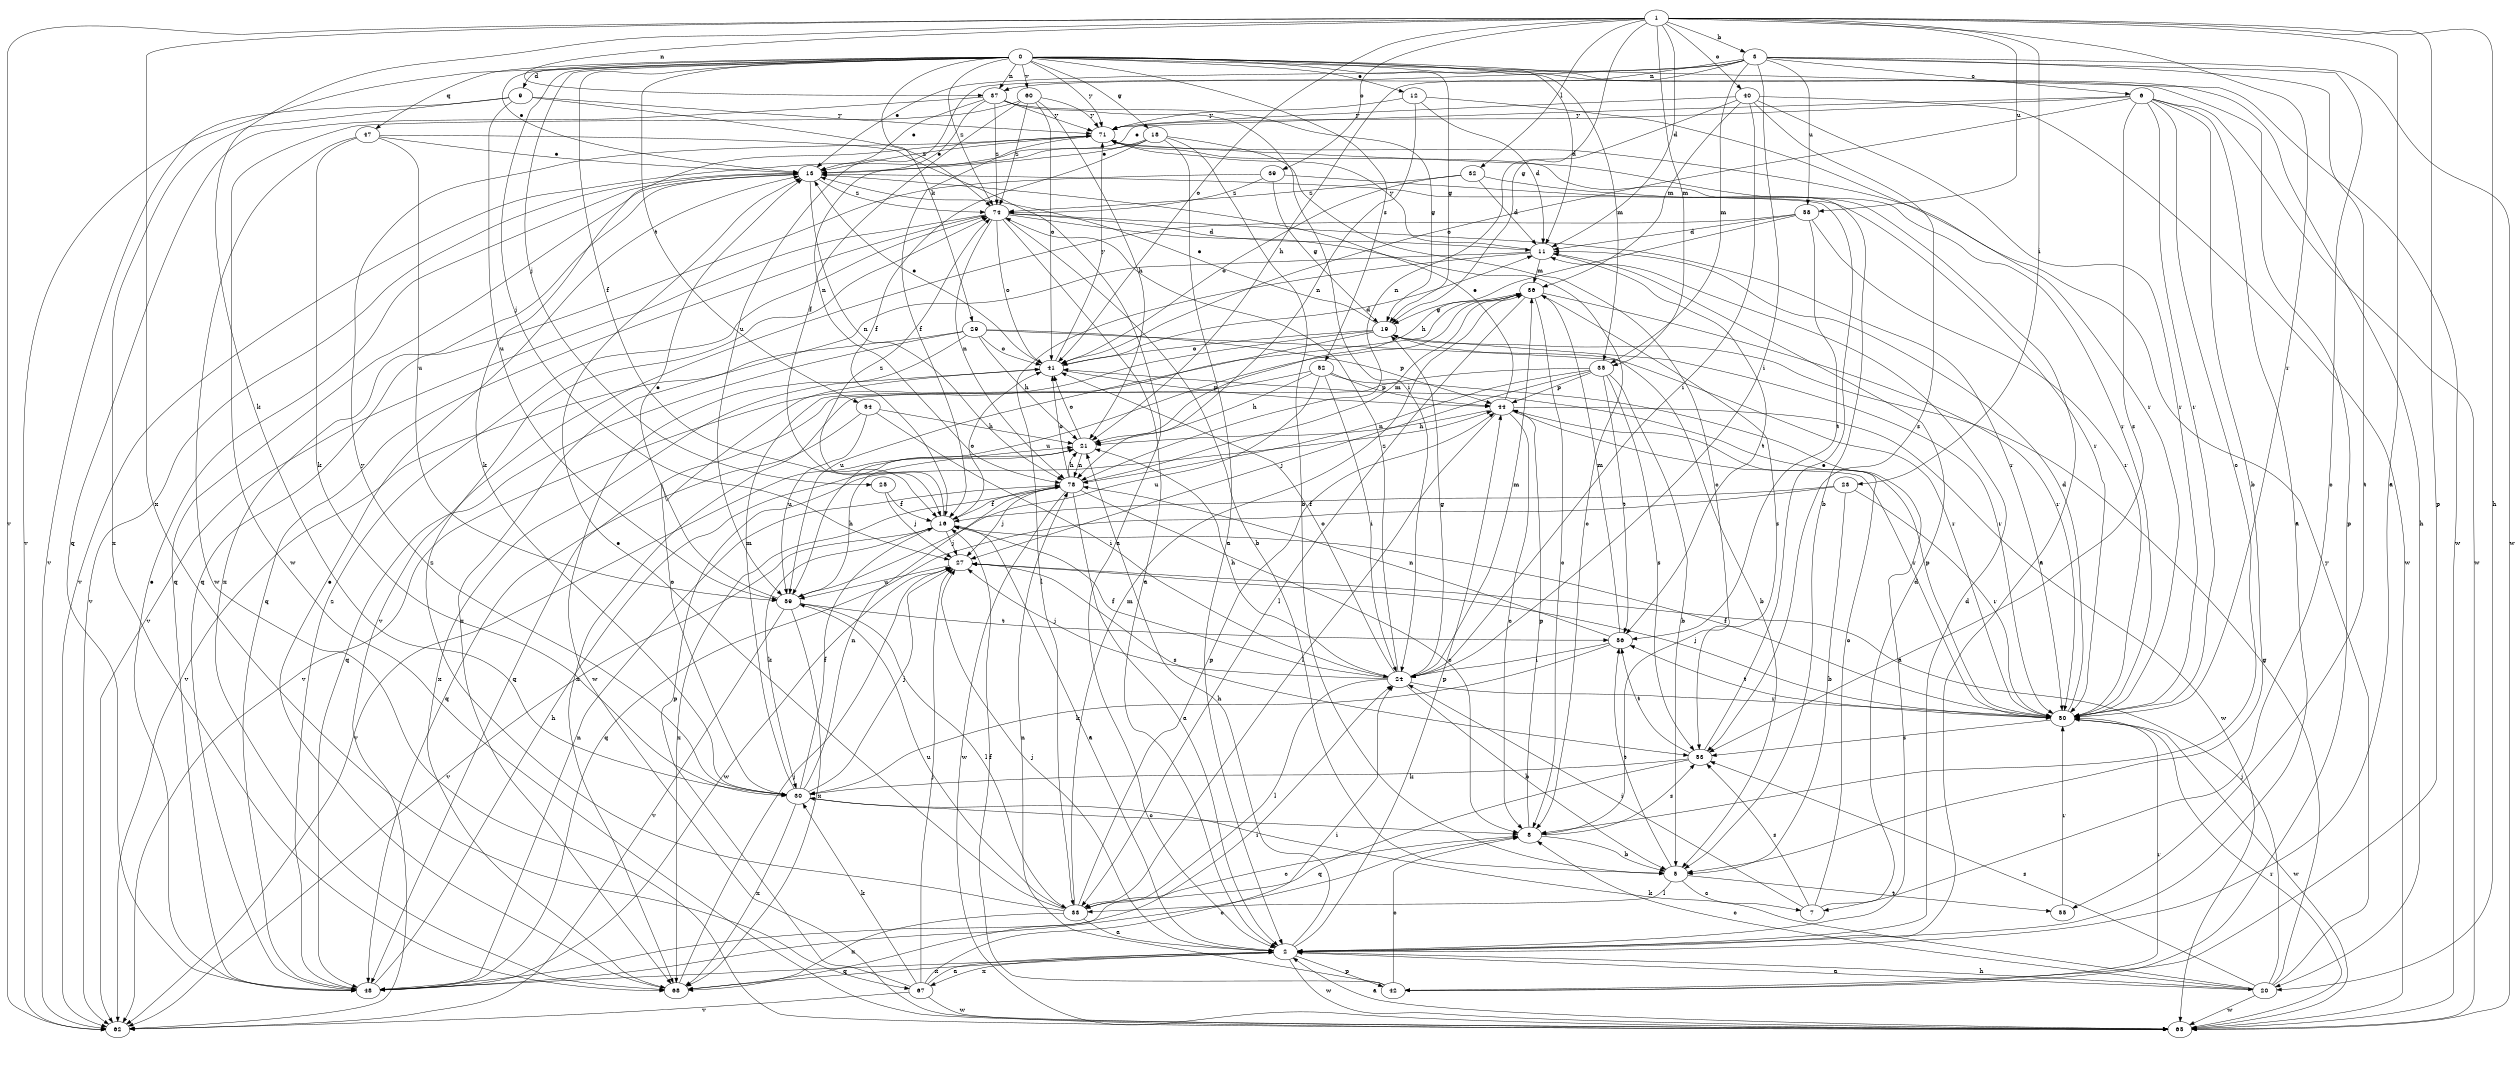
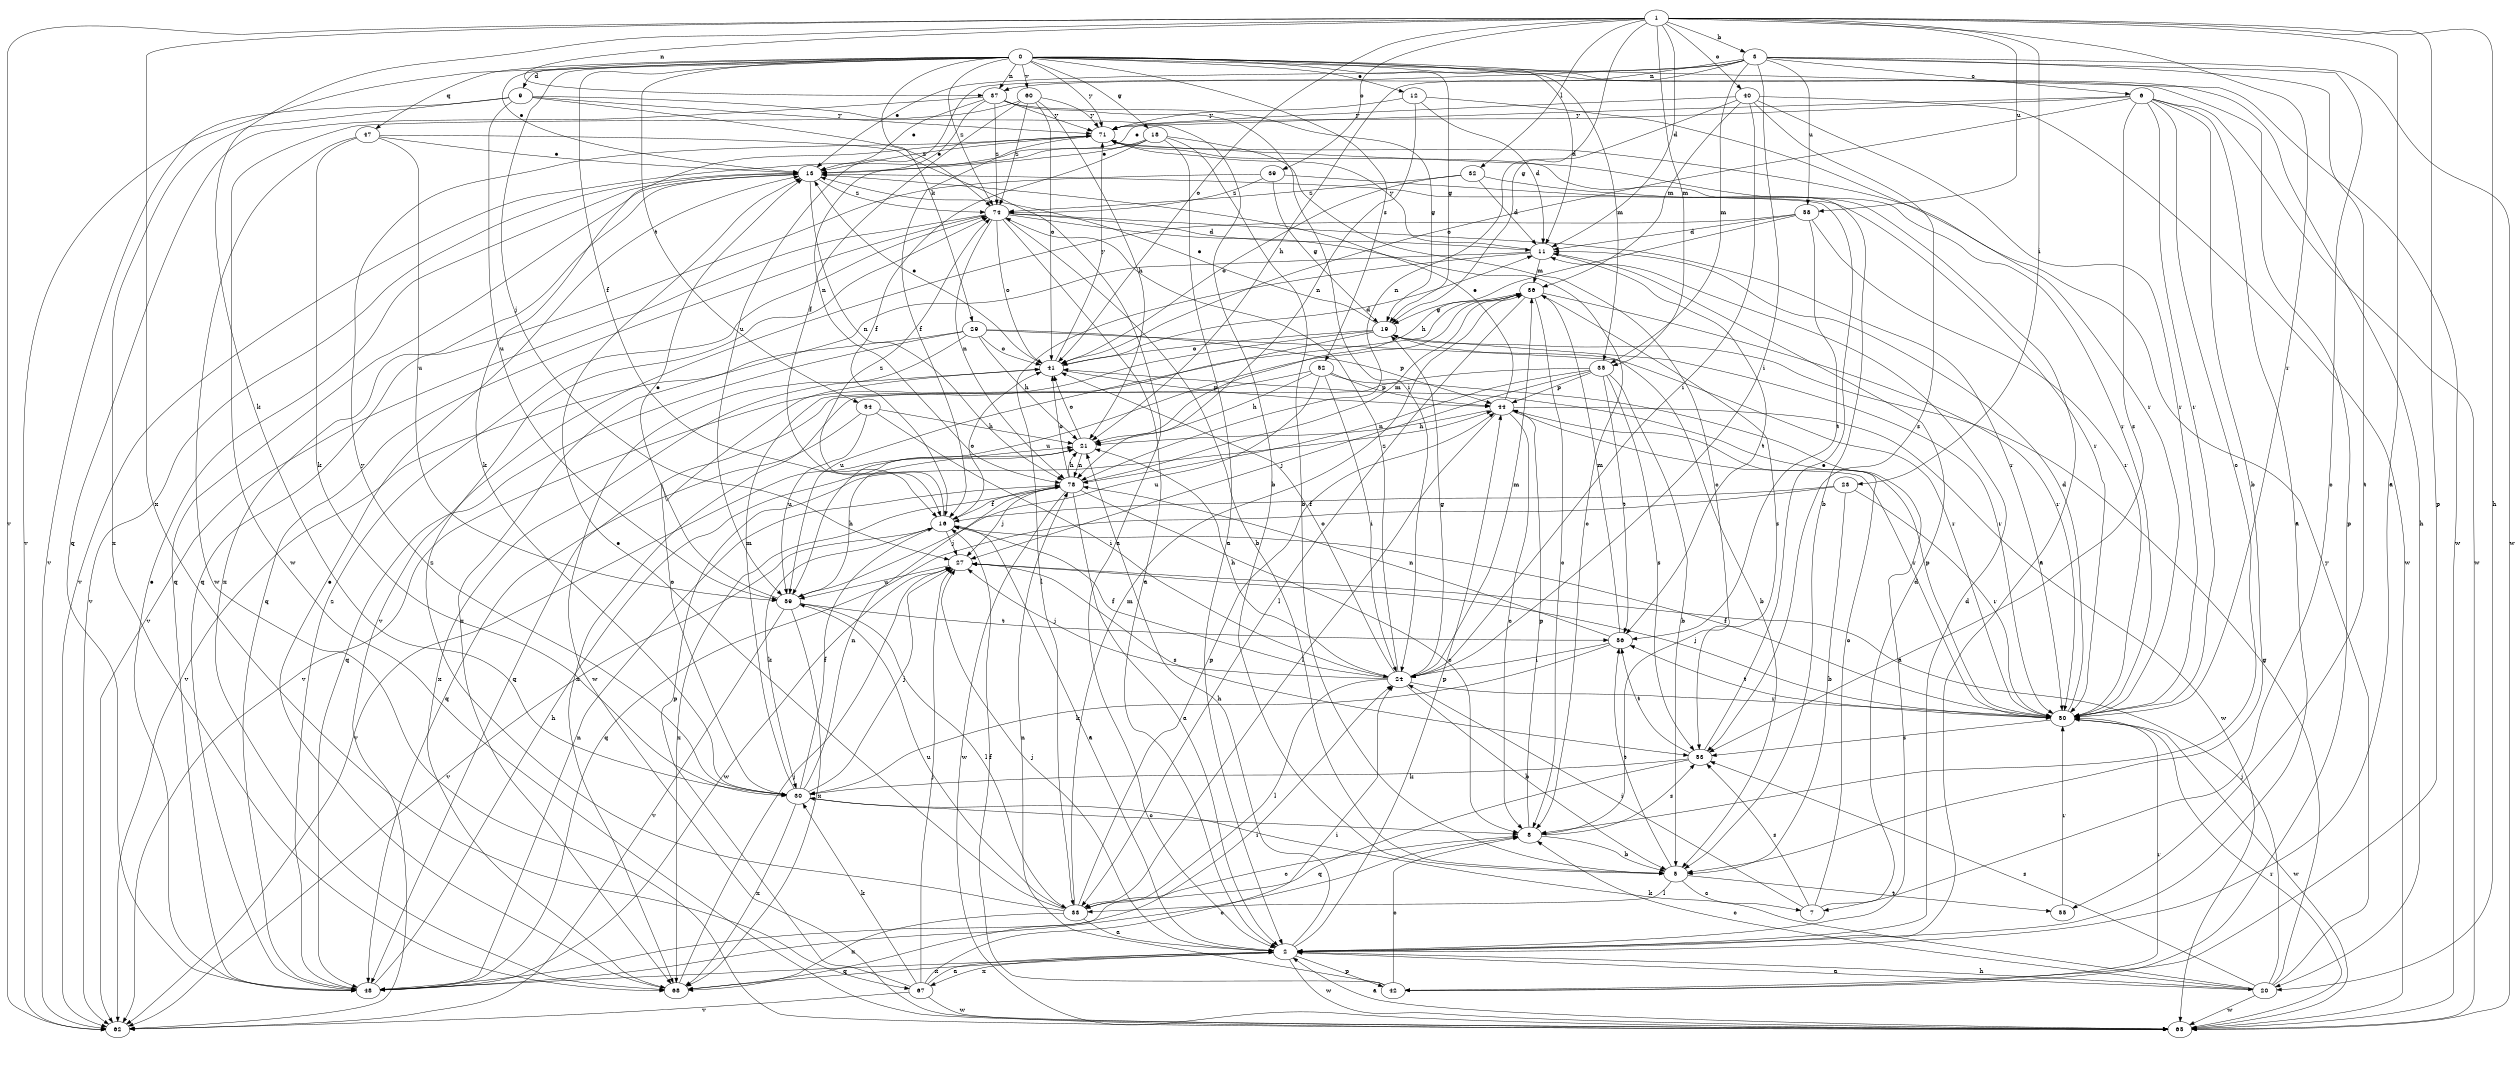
none -> (1215, 277)
(883, 485) -> none
